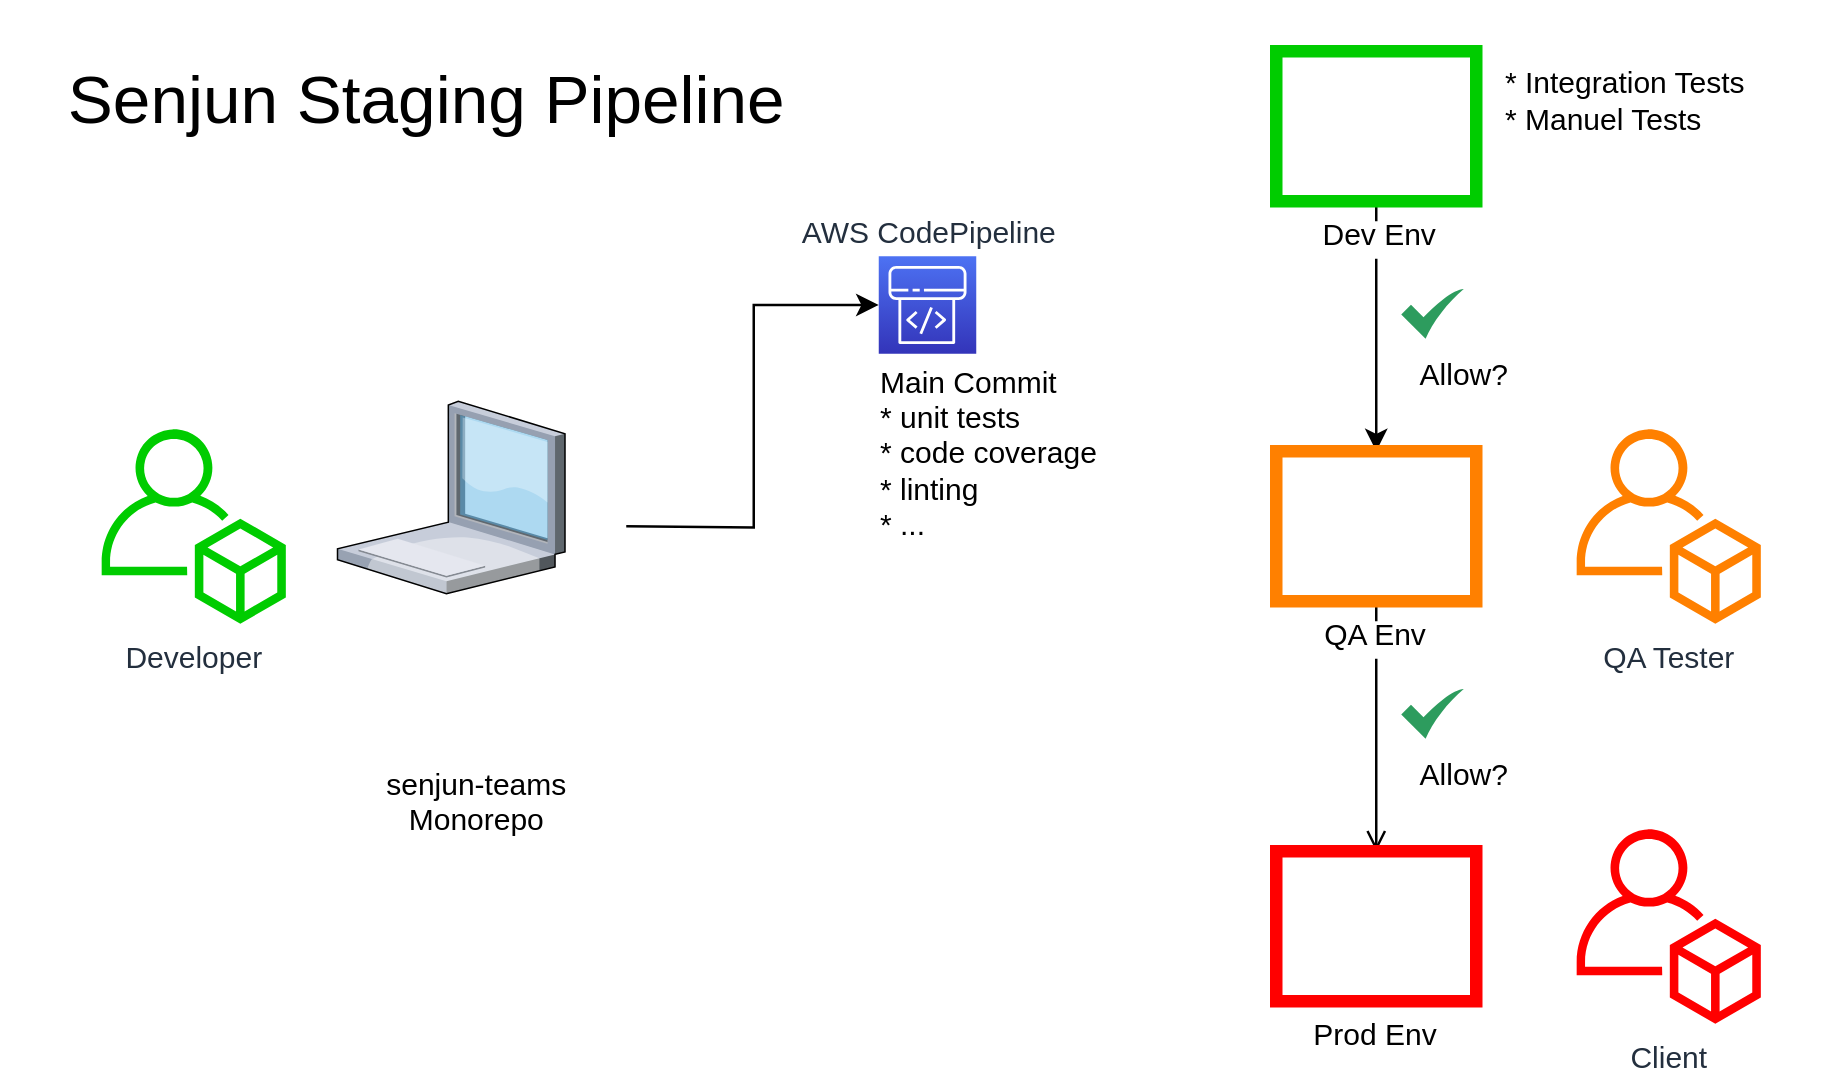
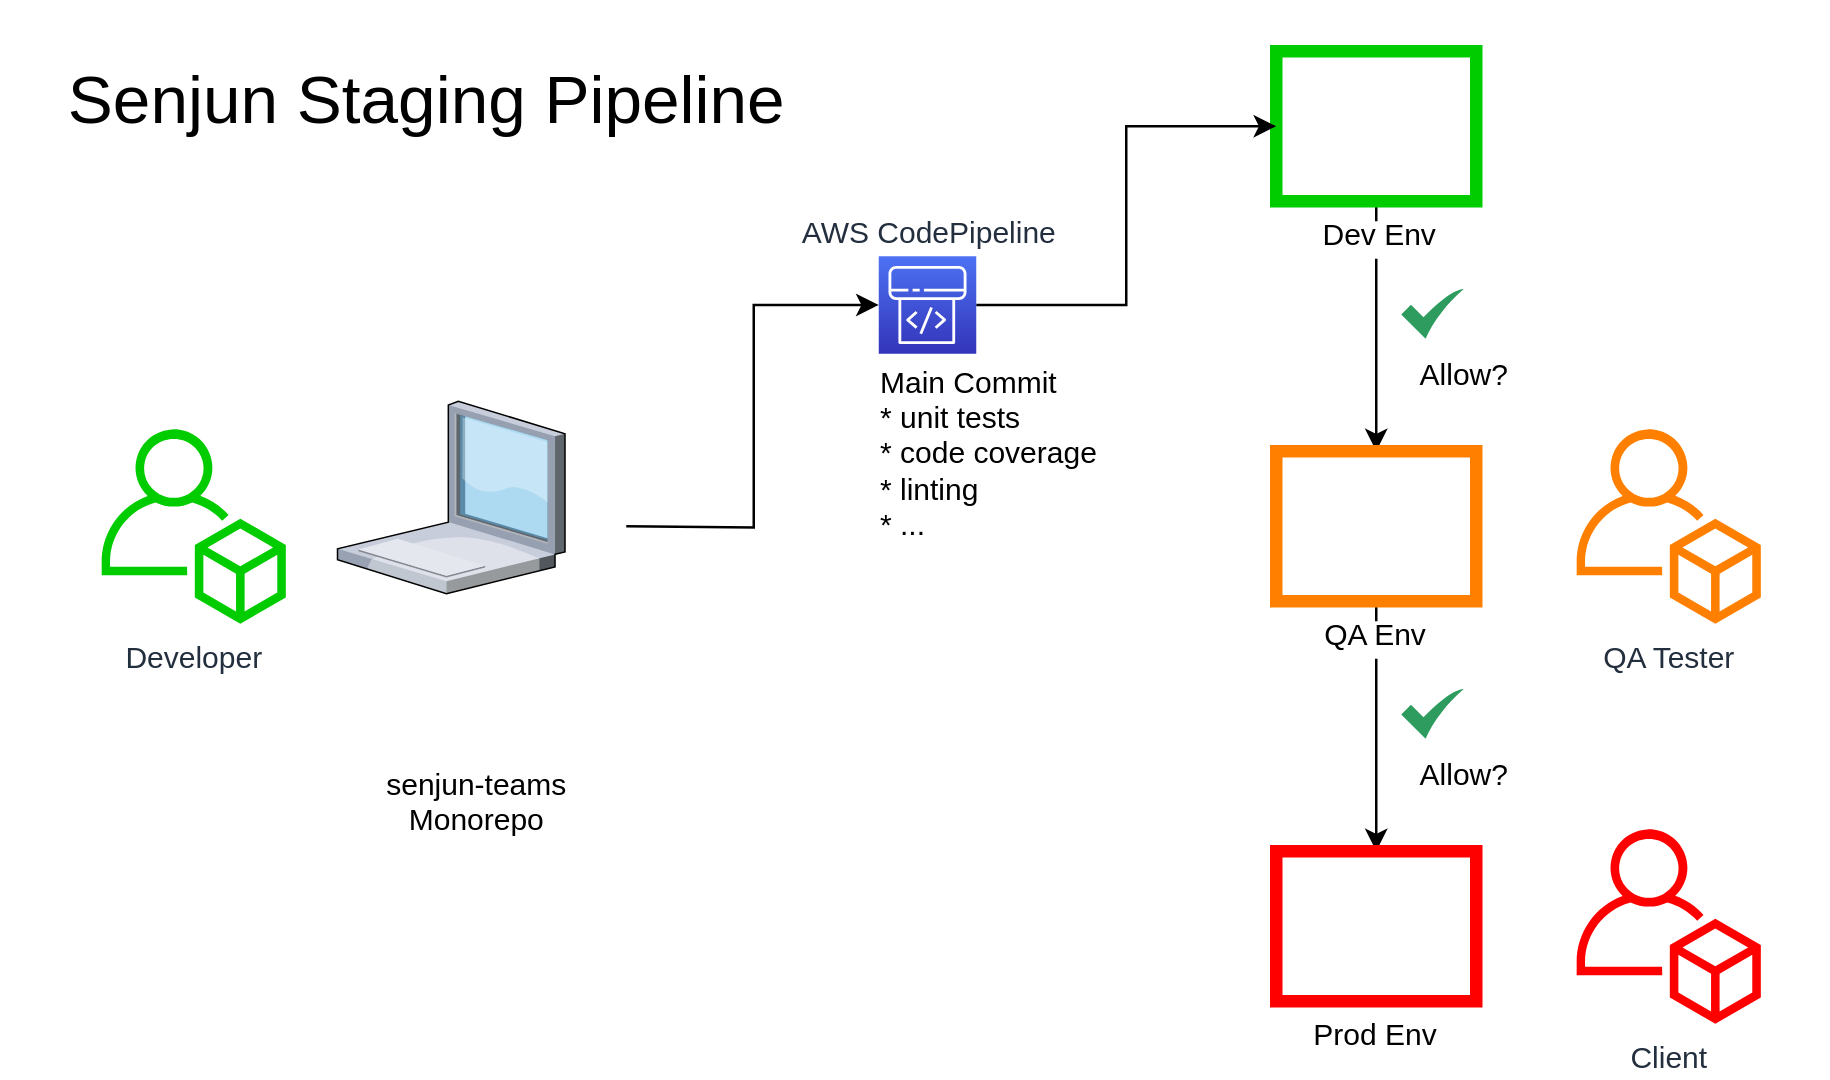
(1639, 101) -> none
none -> (1126, 224)
(1376, 837) -> (1376, 833)
